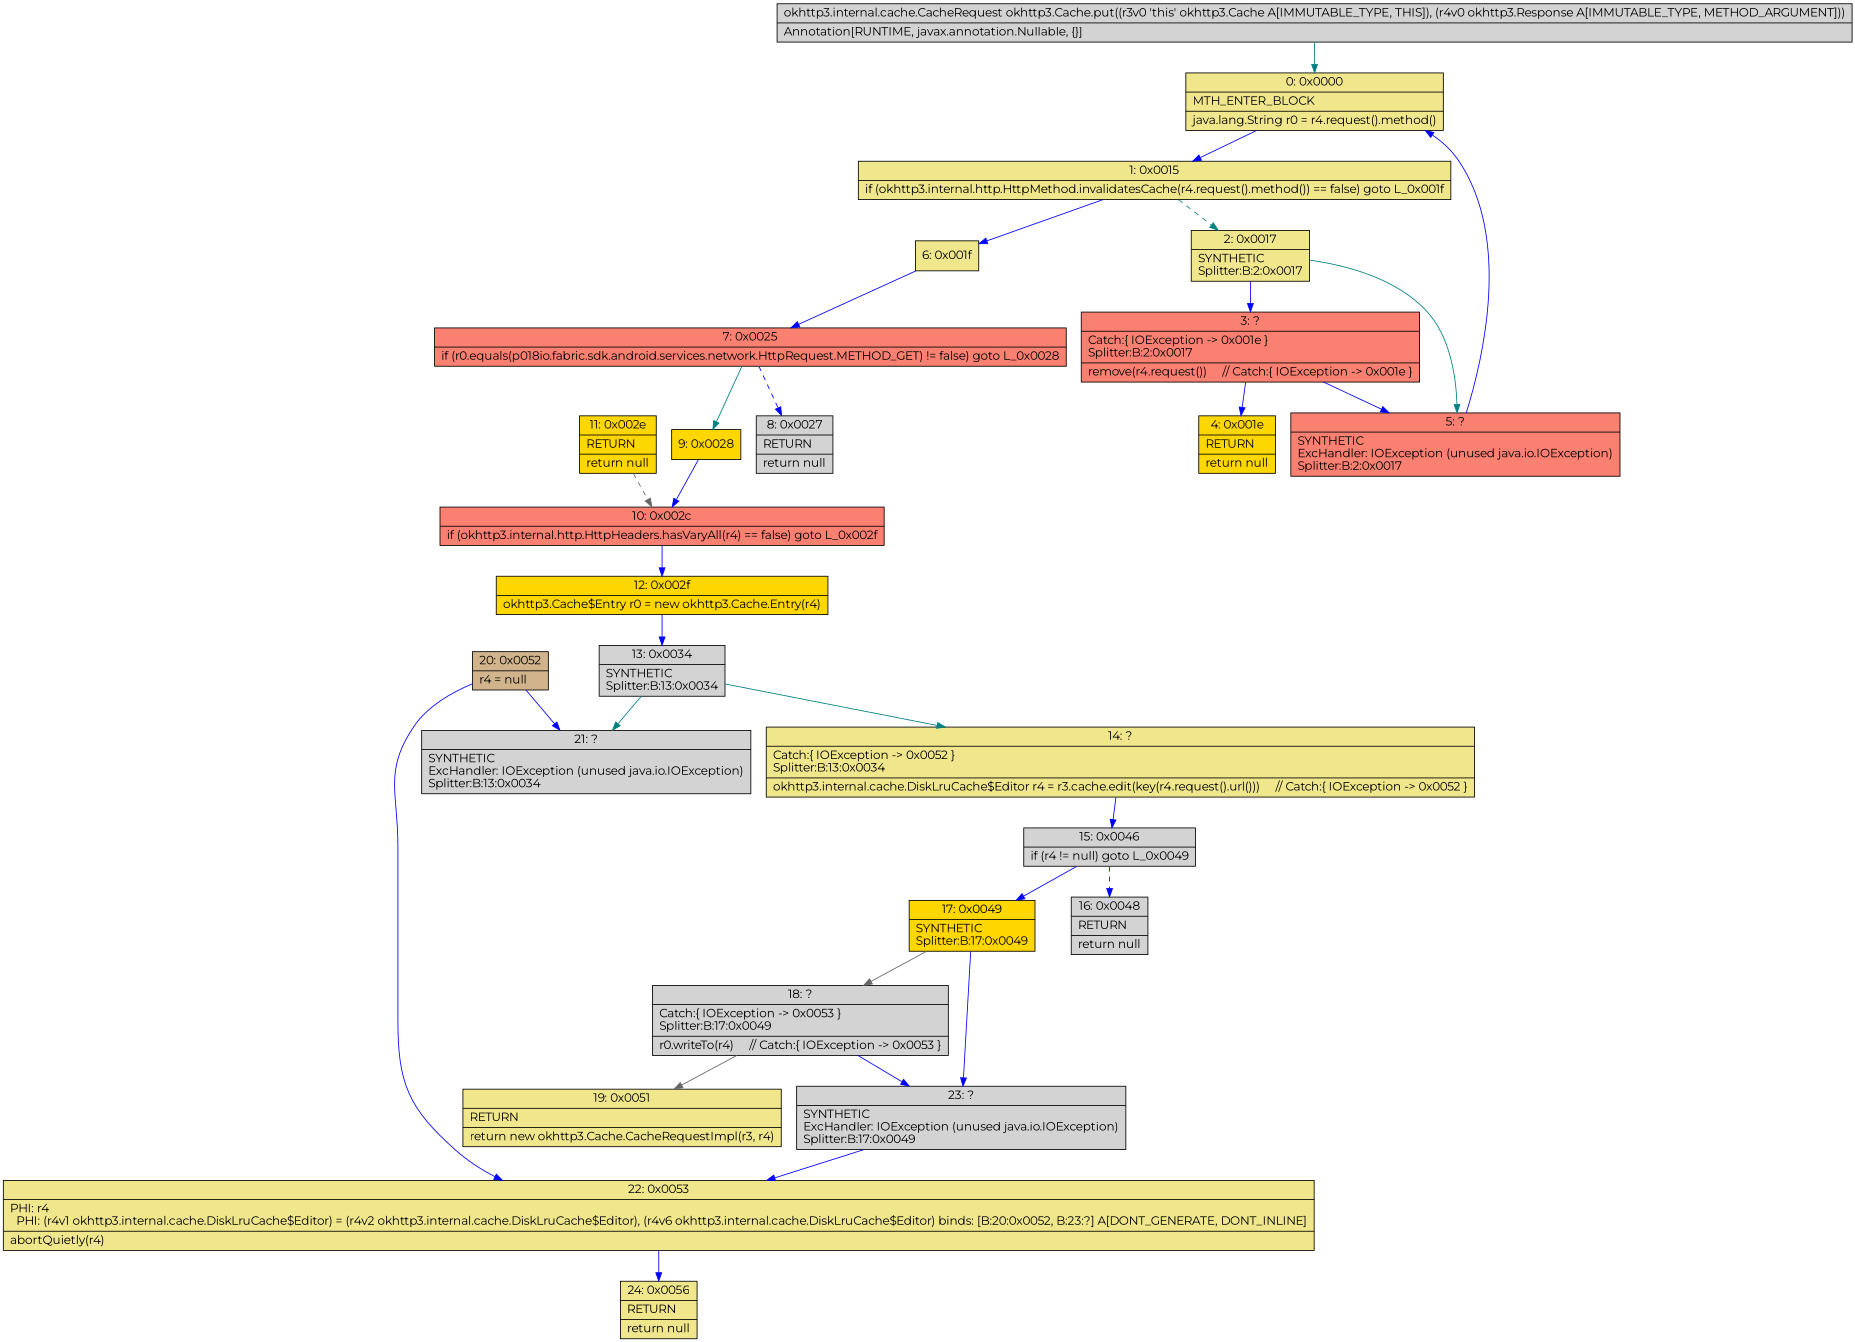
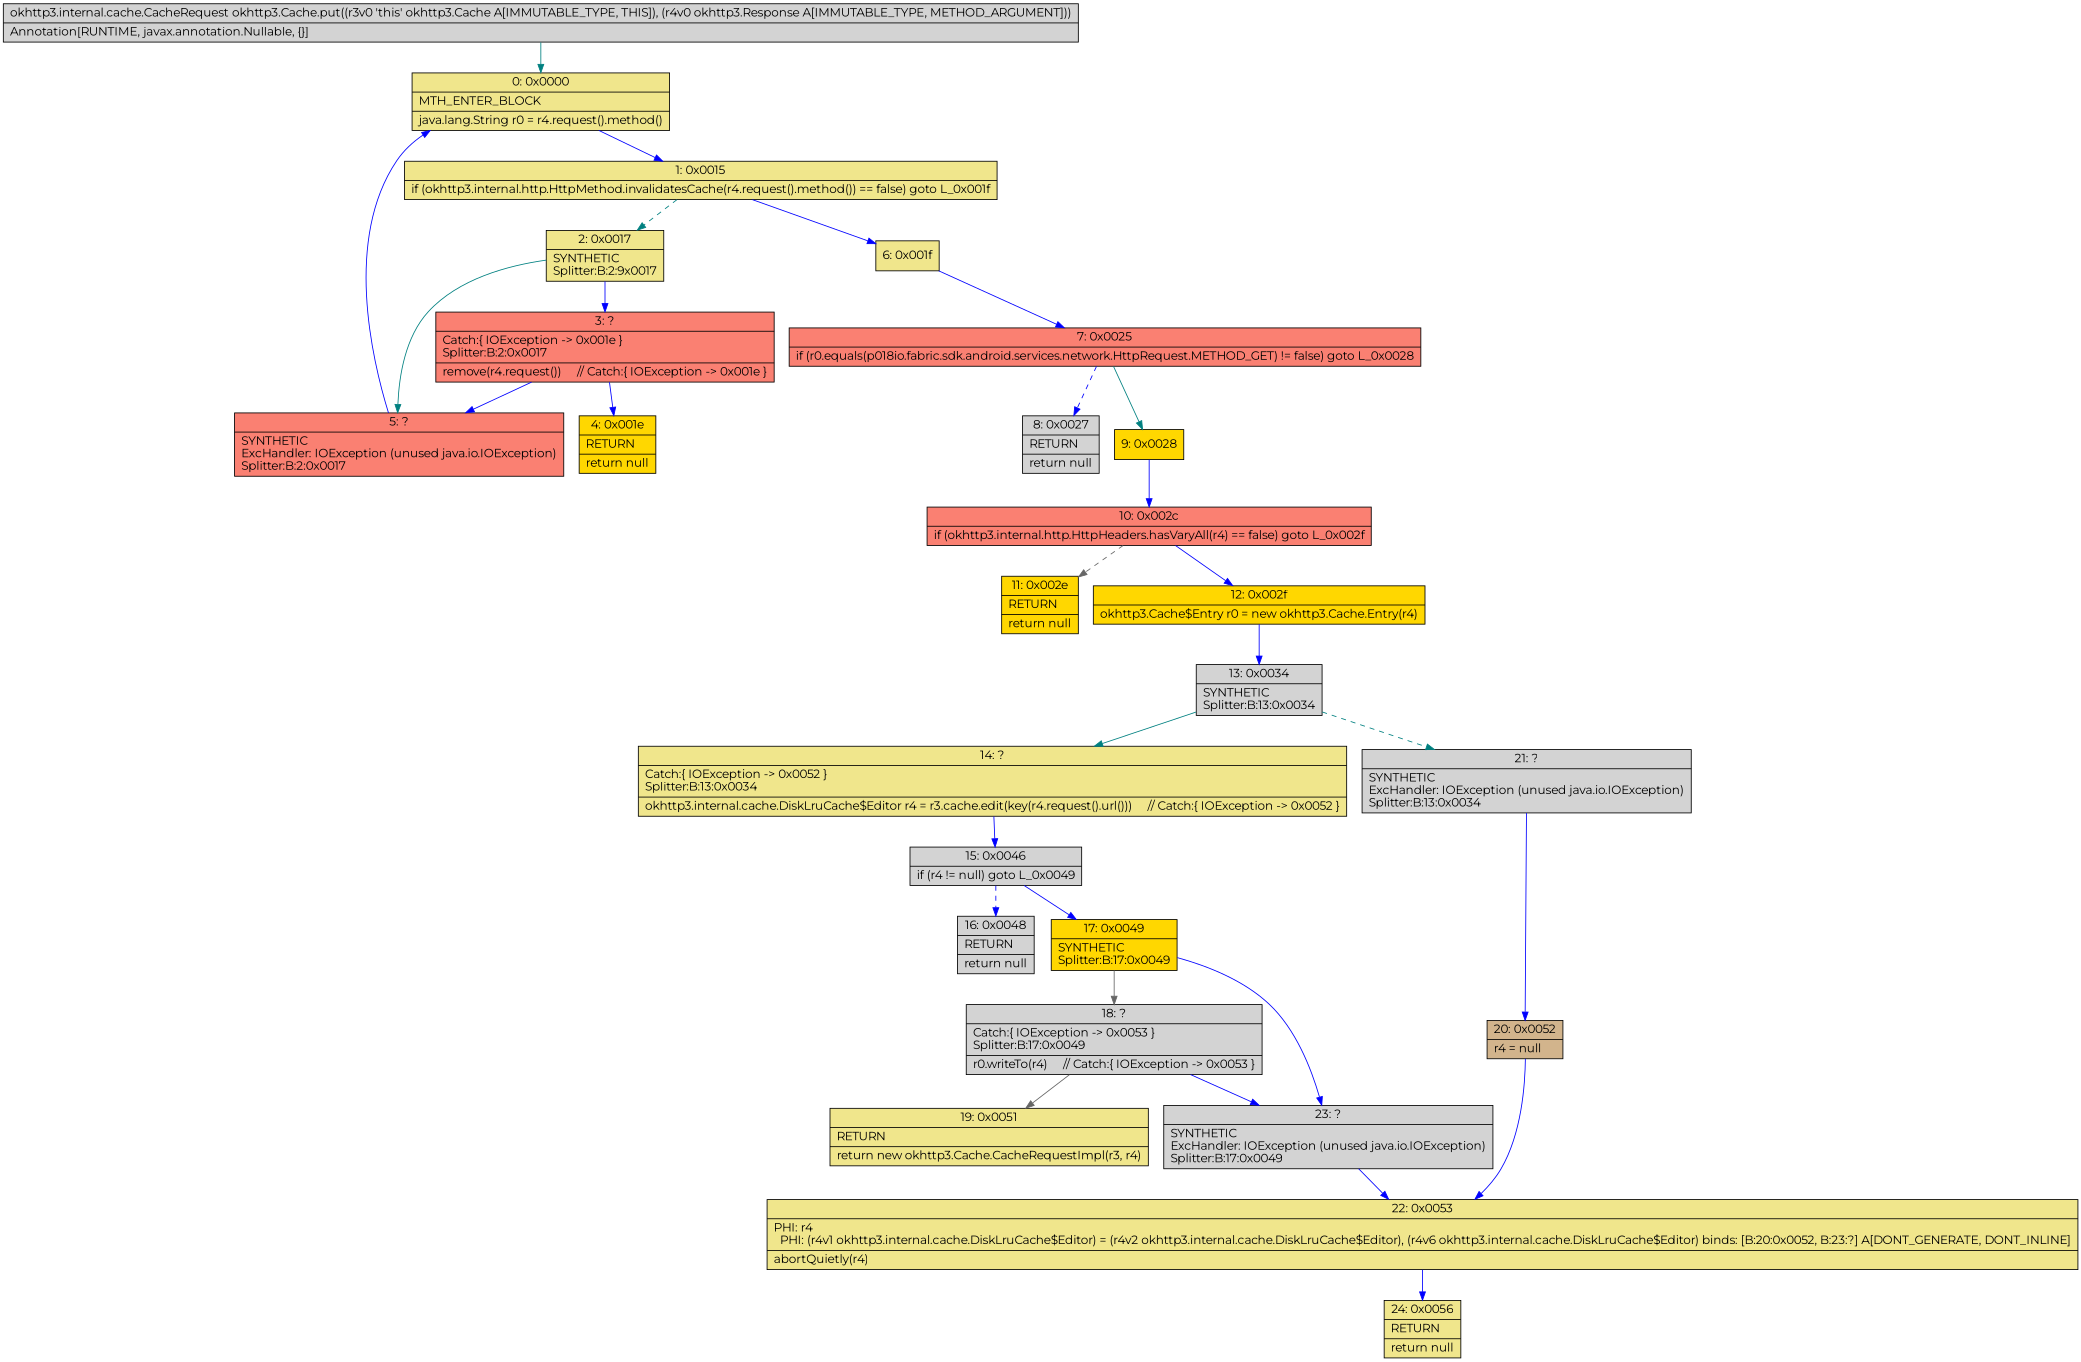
(1250, 271) -> (605, 271)
(641, 486) -> (1104, 559)
(540, 707) -> (1526, 912)
(630, 710) -> (1374, 729)
